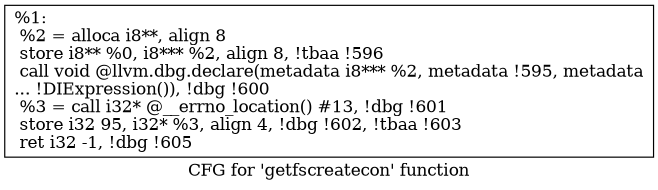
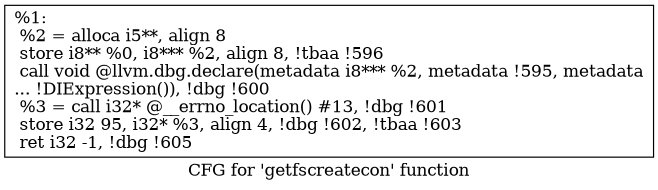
(120, 36) -> (120, 36)
